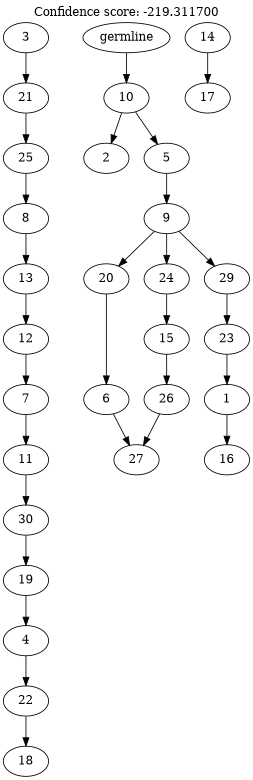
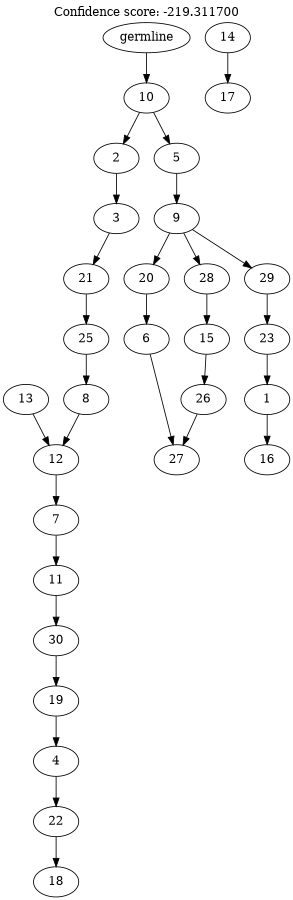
none -> (116, 184)
(26, 245) -> (73, 426)
(167, 279) -> (207, 279)
